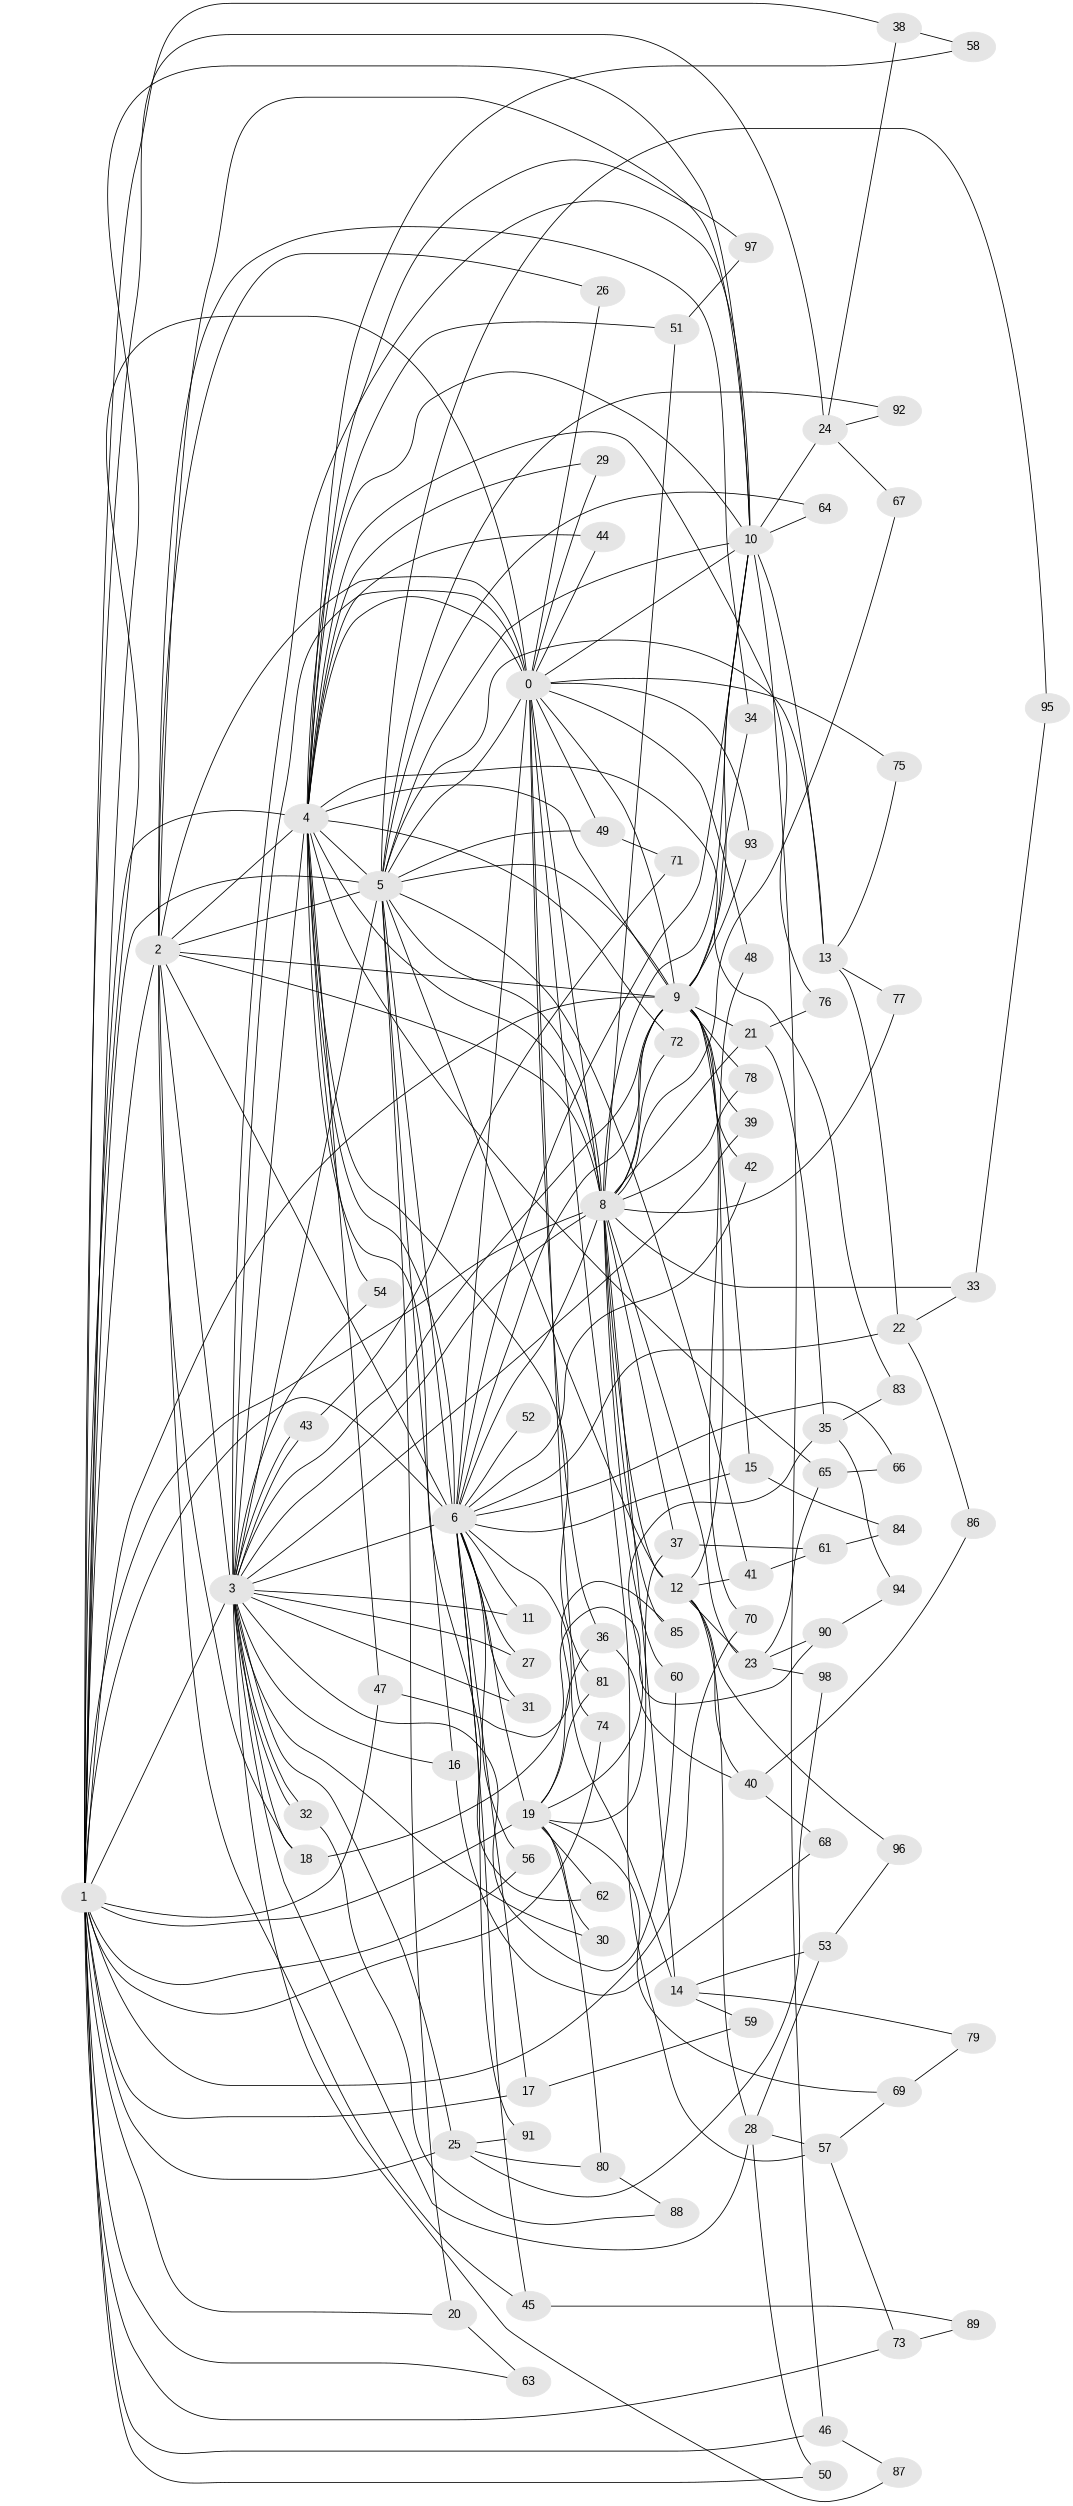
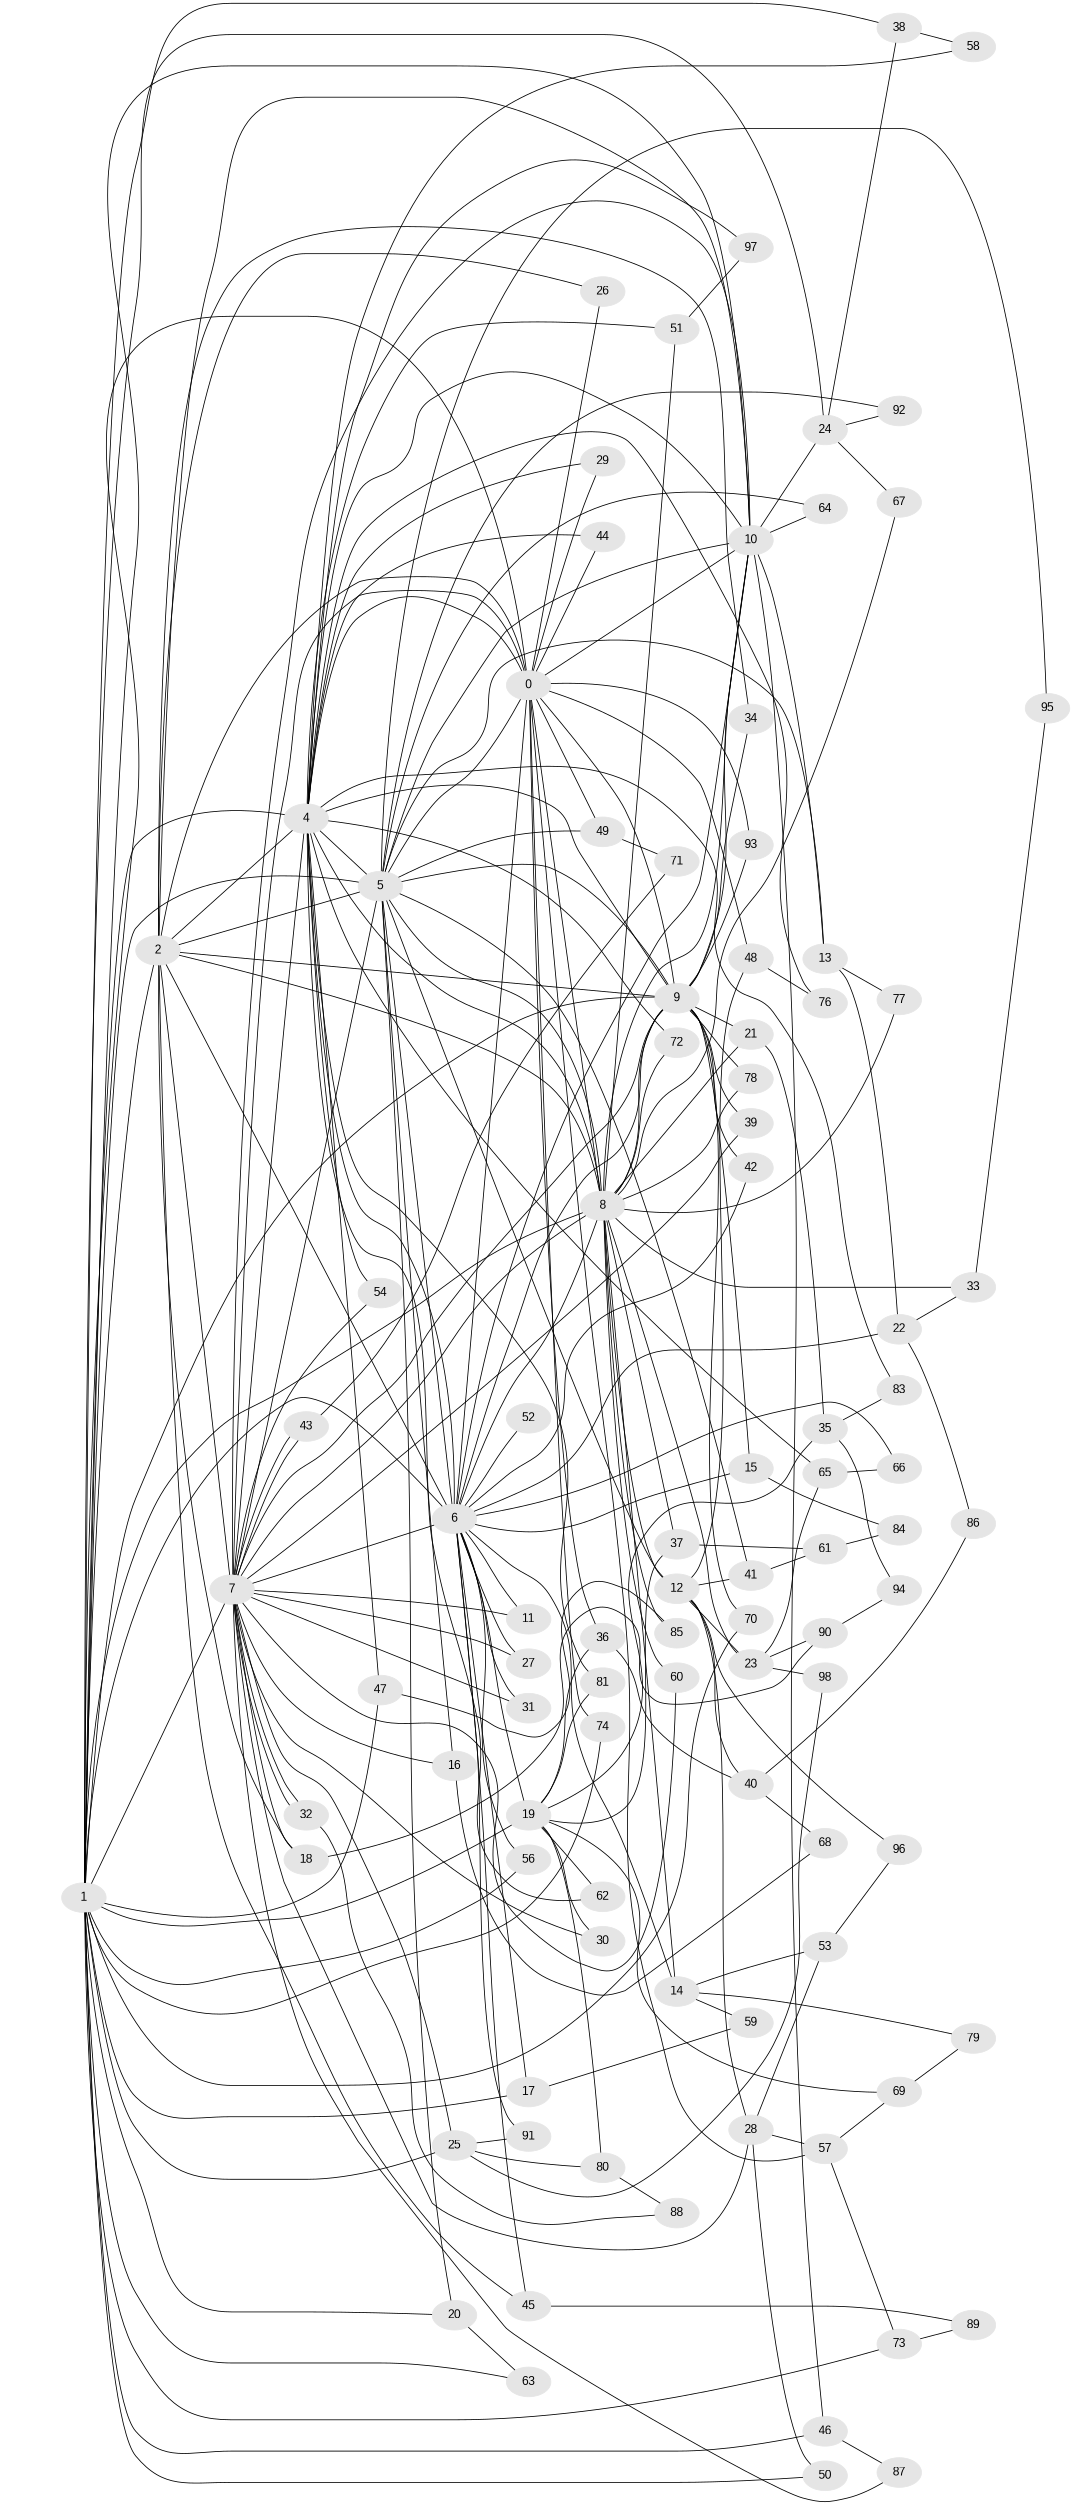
(899, 767) -> none
(786, 1020) -> (784, 978)
(232, 1590) -> (232, 1590)
